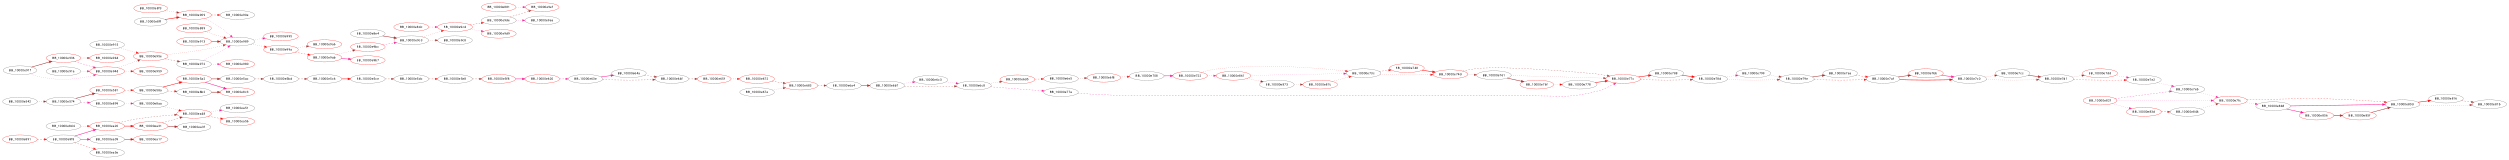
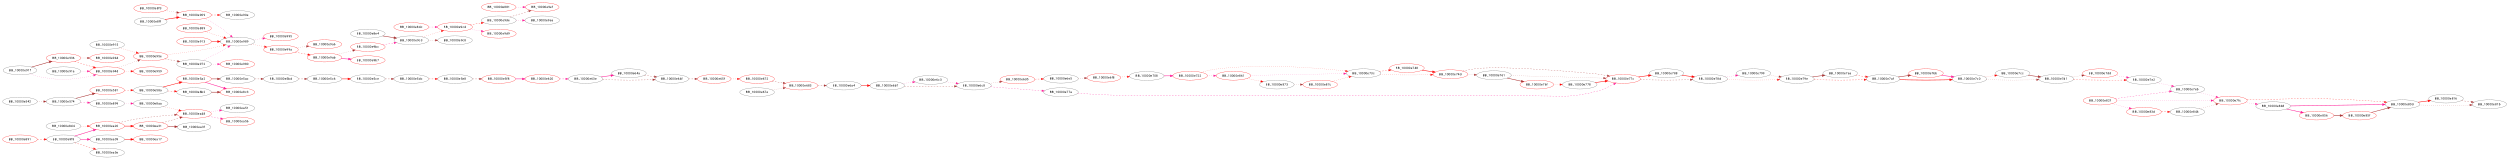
(84, 64) -> (84, 64)
(214, 117) -> (214, 117)
